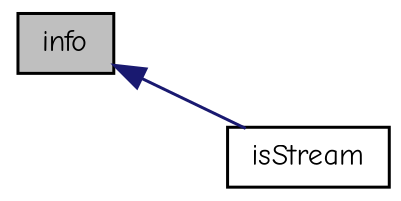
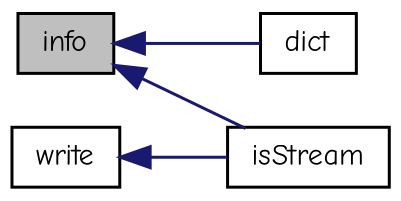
none -> (308, 43)
none -> (66, 157)
